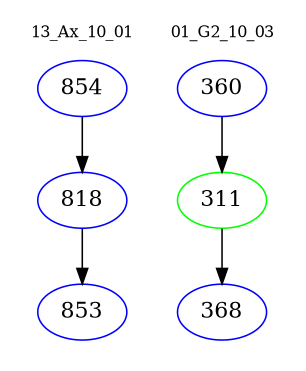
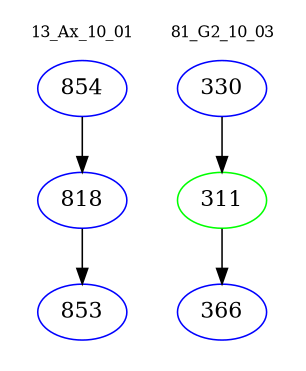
(223, 33) -> (223, 33)
(222, 89) -> (222, 89)
(222, 312) -> (222, 312)
